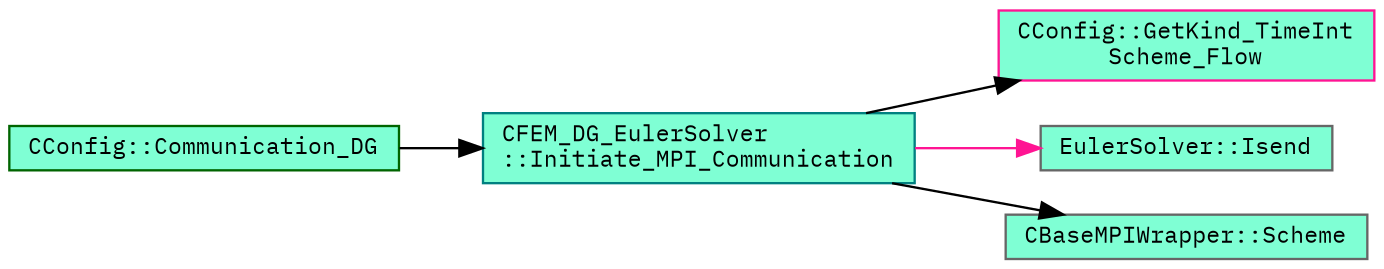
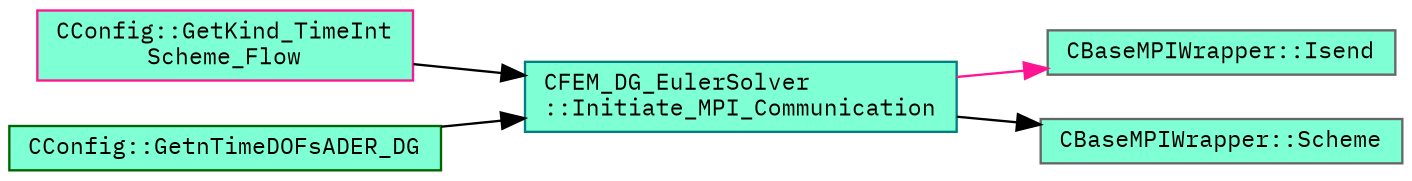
(931, 99) -> (457, 69)
(204, 148) -> (225, 148)
(1186, 148) -> (1222, 52)
